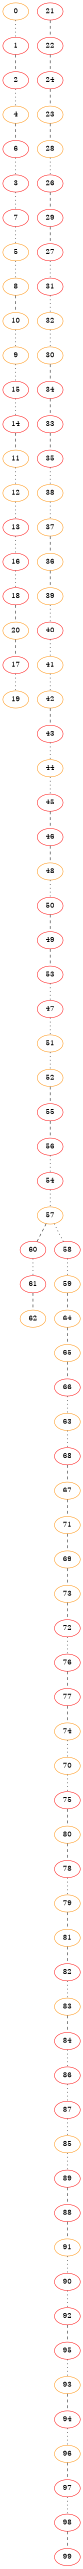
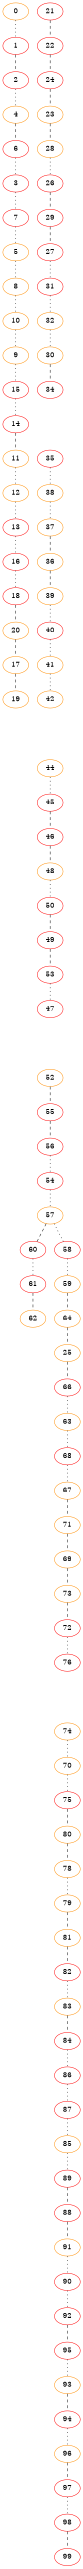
(16, 304) -> (16, 304)
(50, 424) -> none
(16, 665) -> (16, 665)
(16, 682) -> (16, 682)
(50, 734) -> none
(50, 1043) -> none
(67, 1353) -> (67, 1353)
(67, 1474) -> (67, 1474)
(67, 1697) -> none
(67, 1869) -> (67, 1869)
